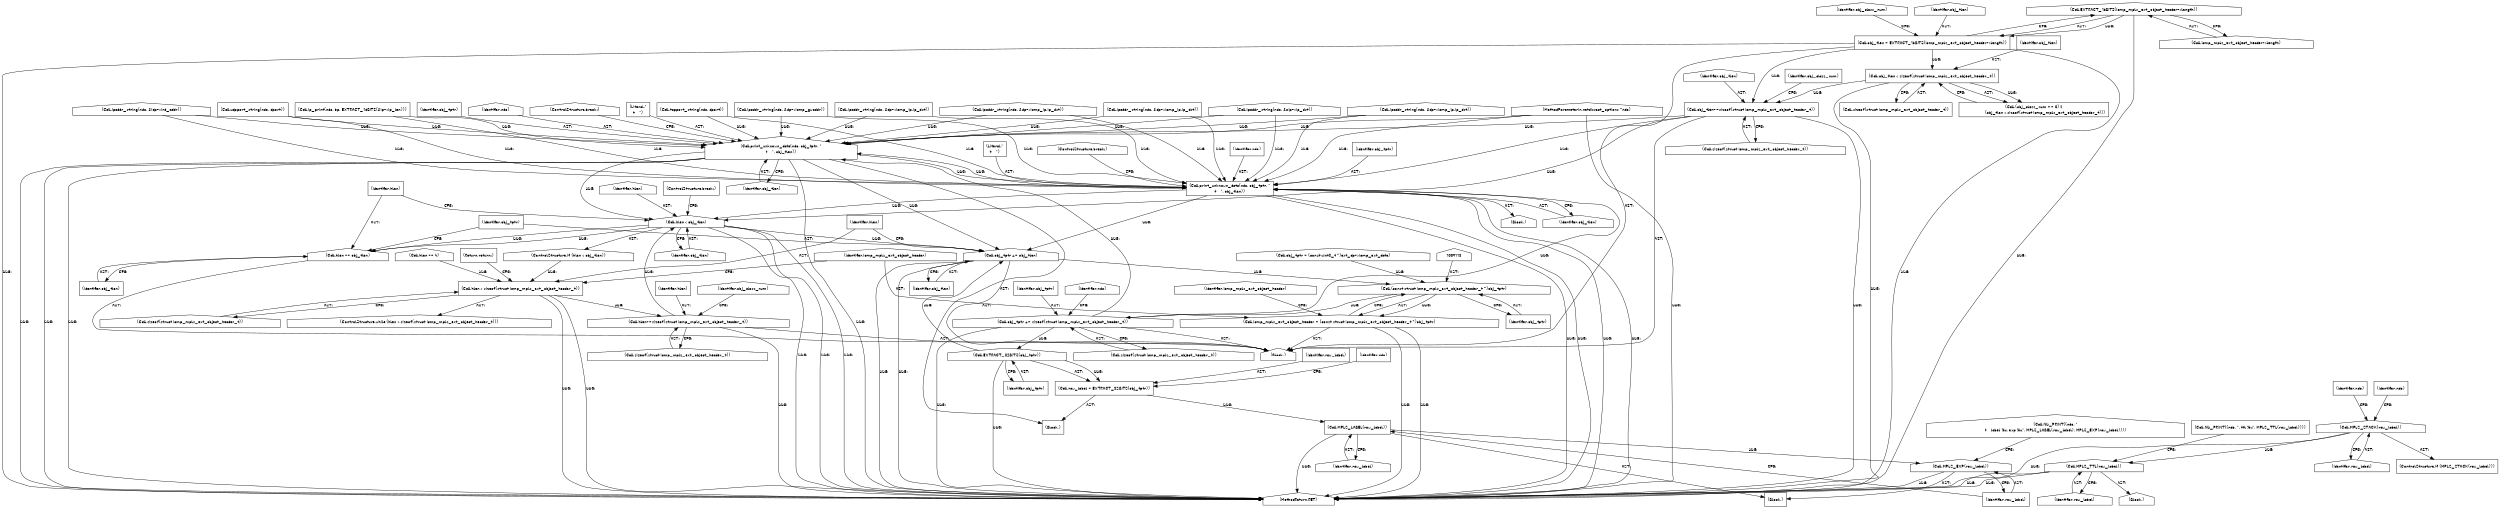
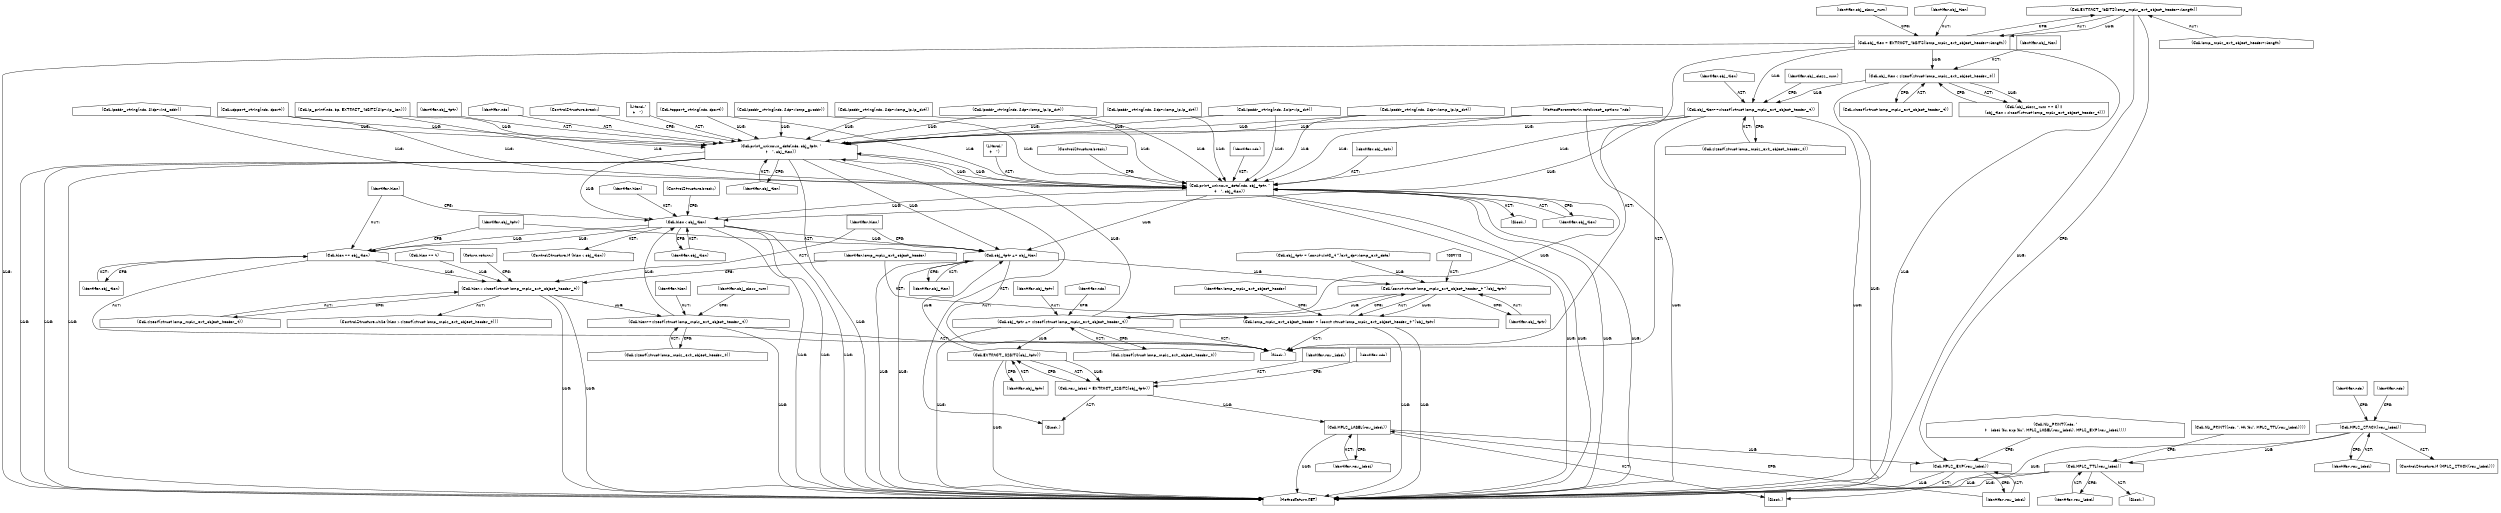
(2198, 22) -> (2048, 247)
(547, 270) -> (429, 271)
none -> (1045, 374)
